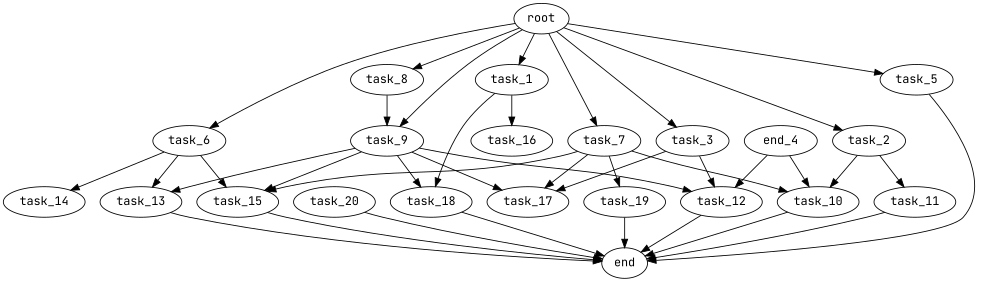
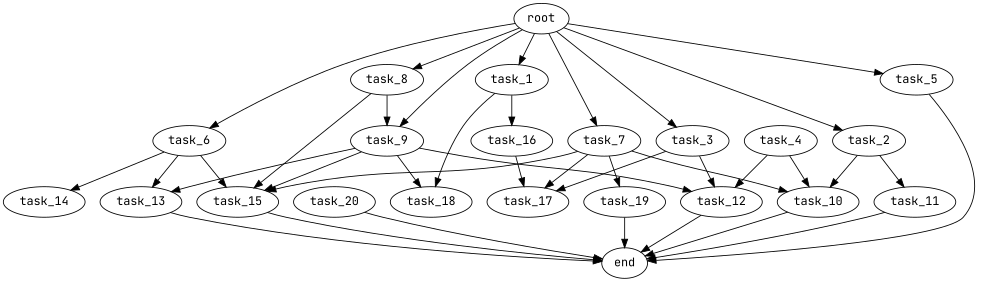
none -> (316, 138)
(781, 141) -> (781, 141)
(467, 176) -> (519, 170)
(529, 233) -> none
